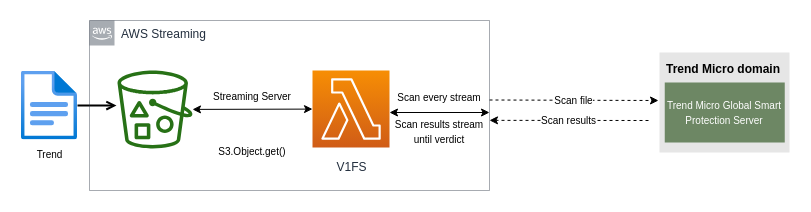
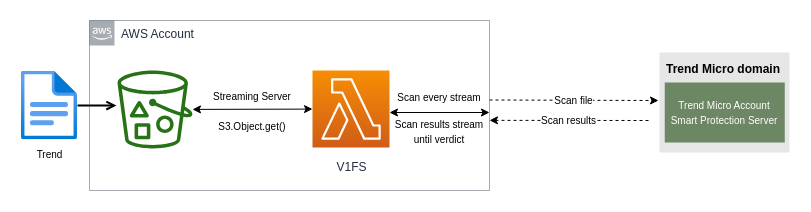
(162, 35) -> (157, 35)
(725, 113) -> (725, 113)
(253, 152) -> (253, 127)
